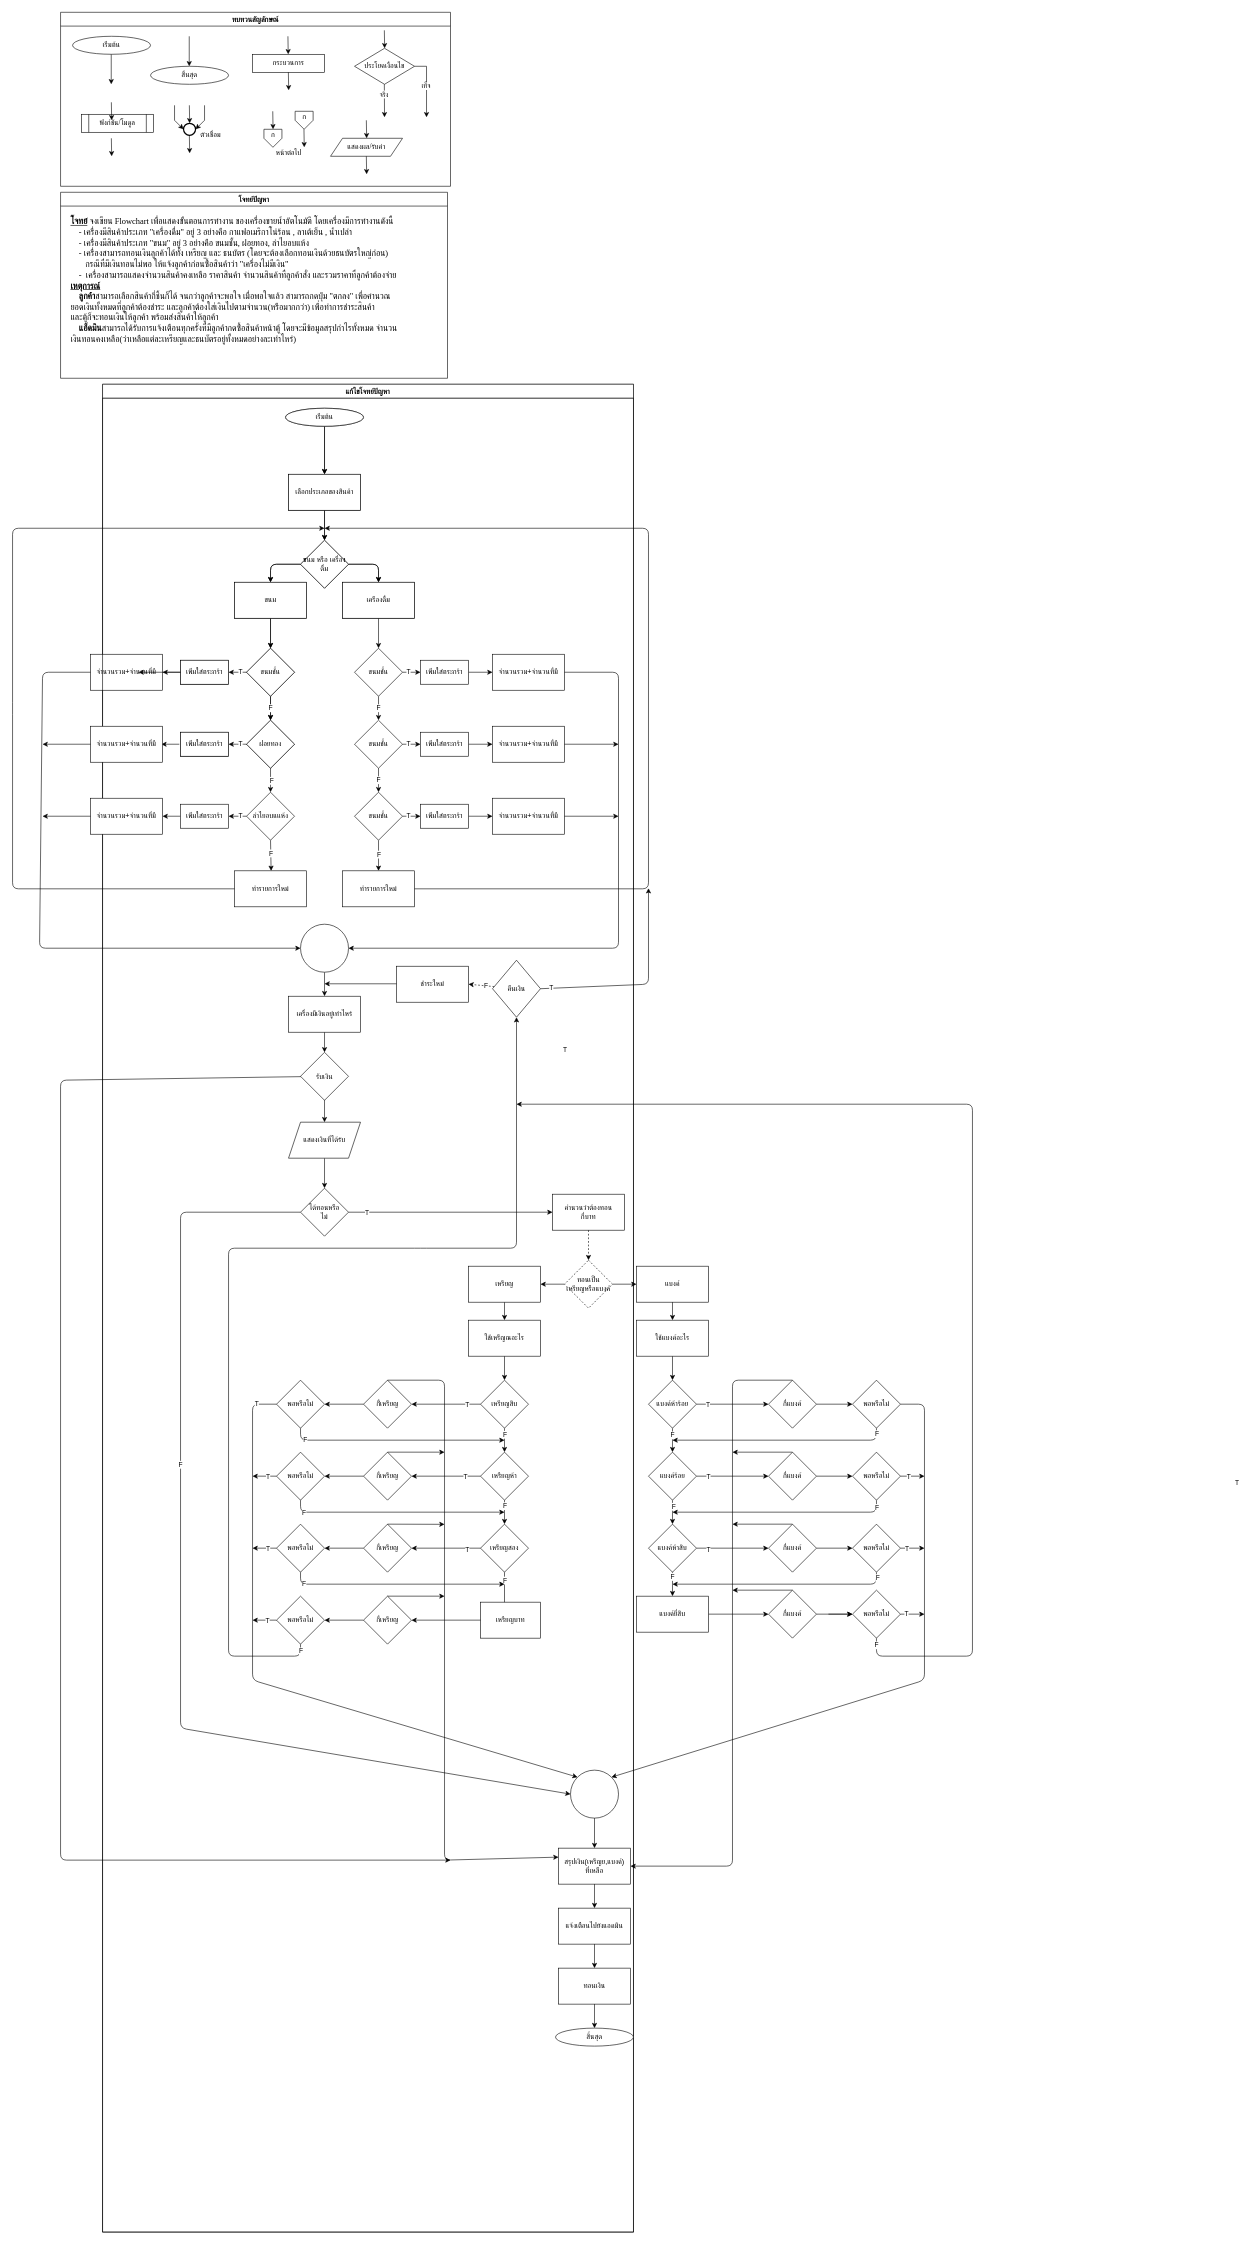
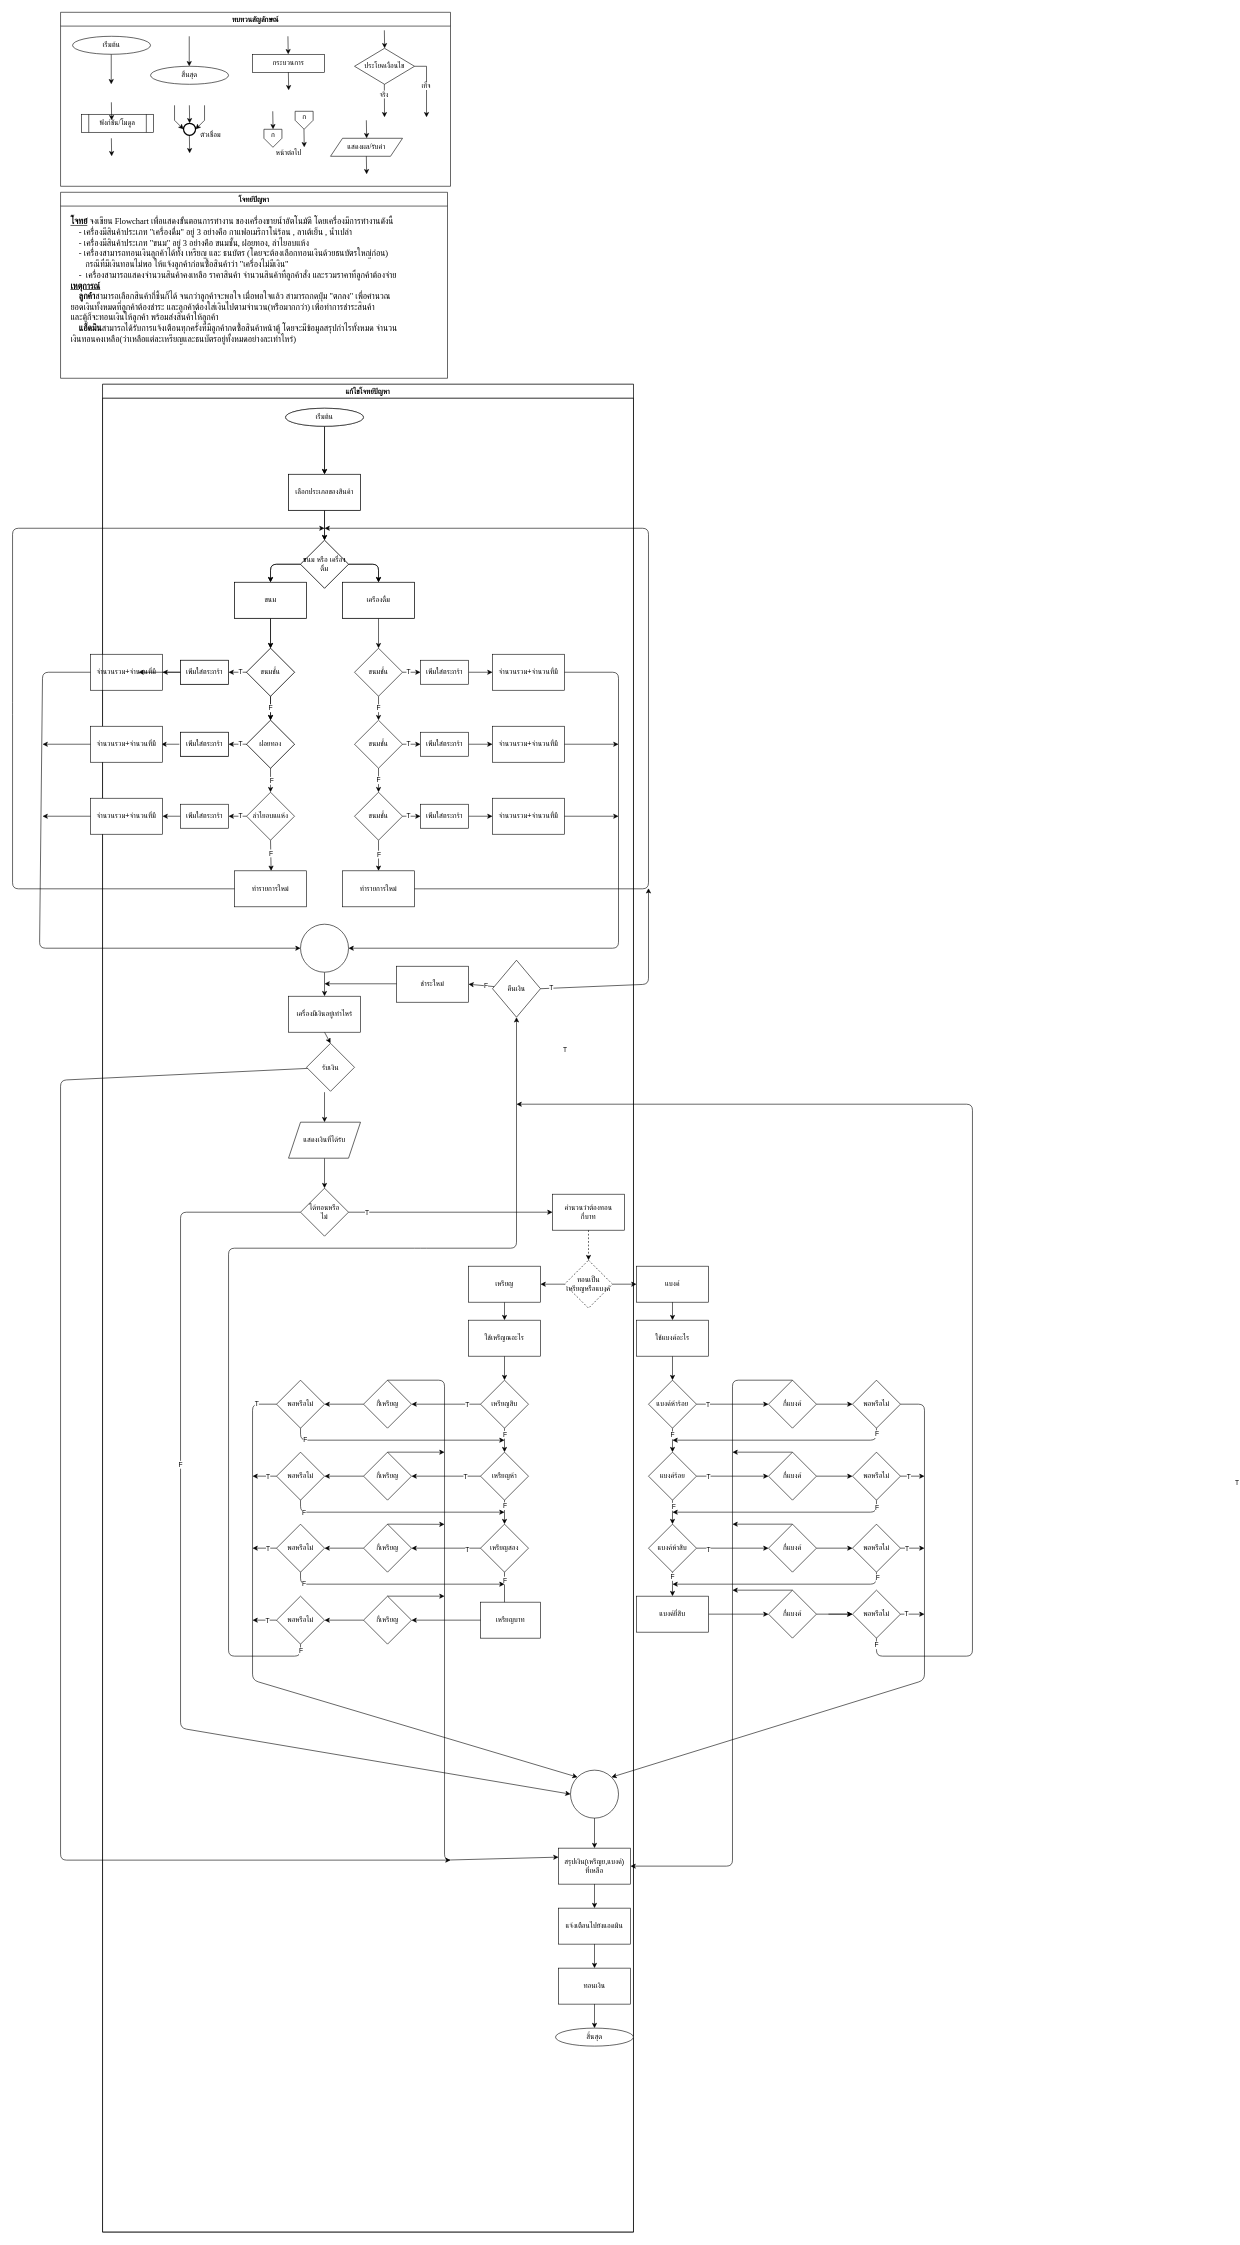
(483, 986) -> (483, 986)
(324, 1076) -> (330, 1067)
